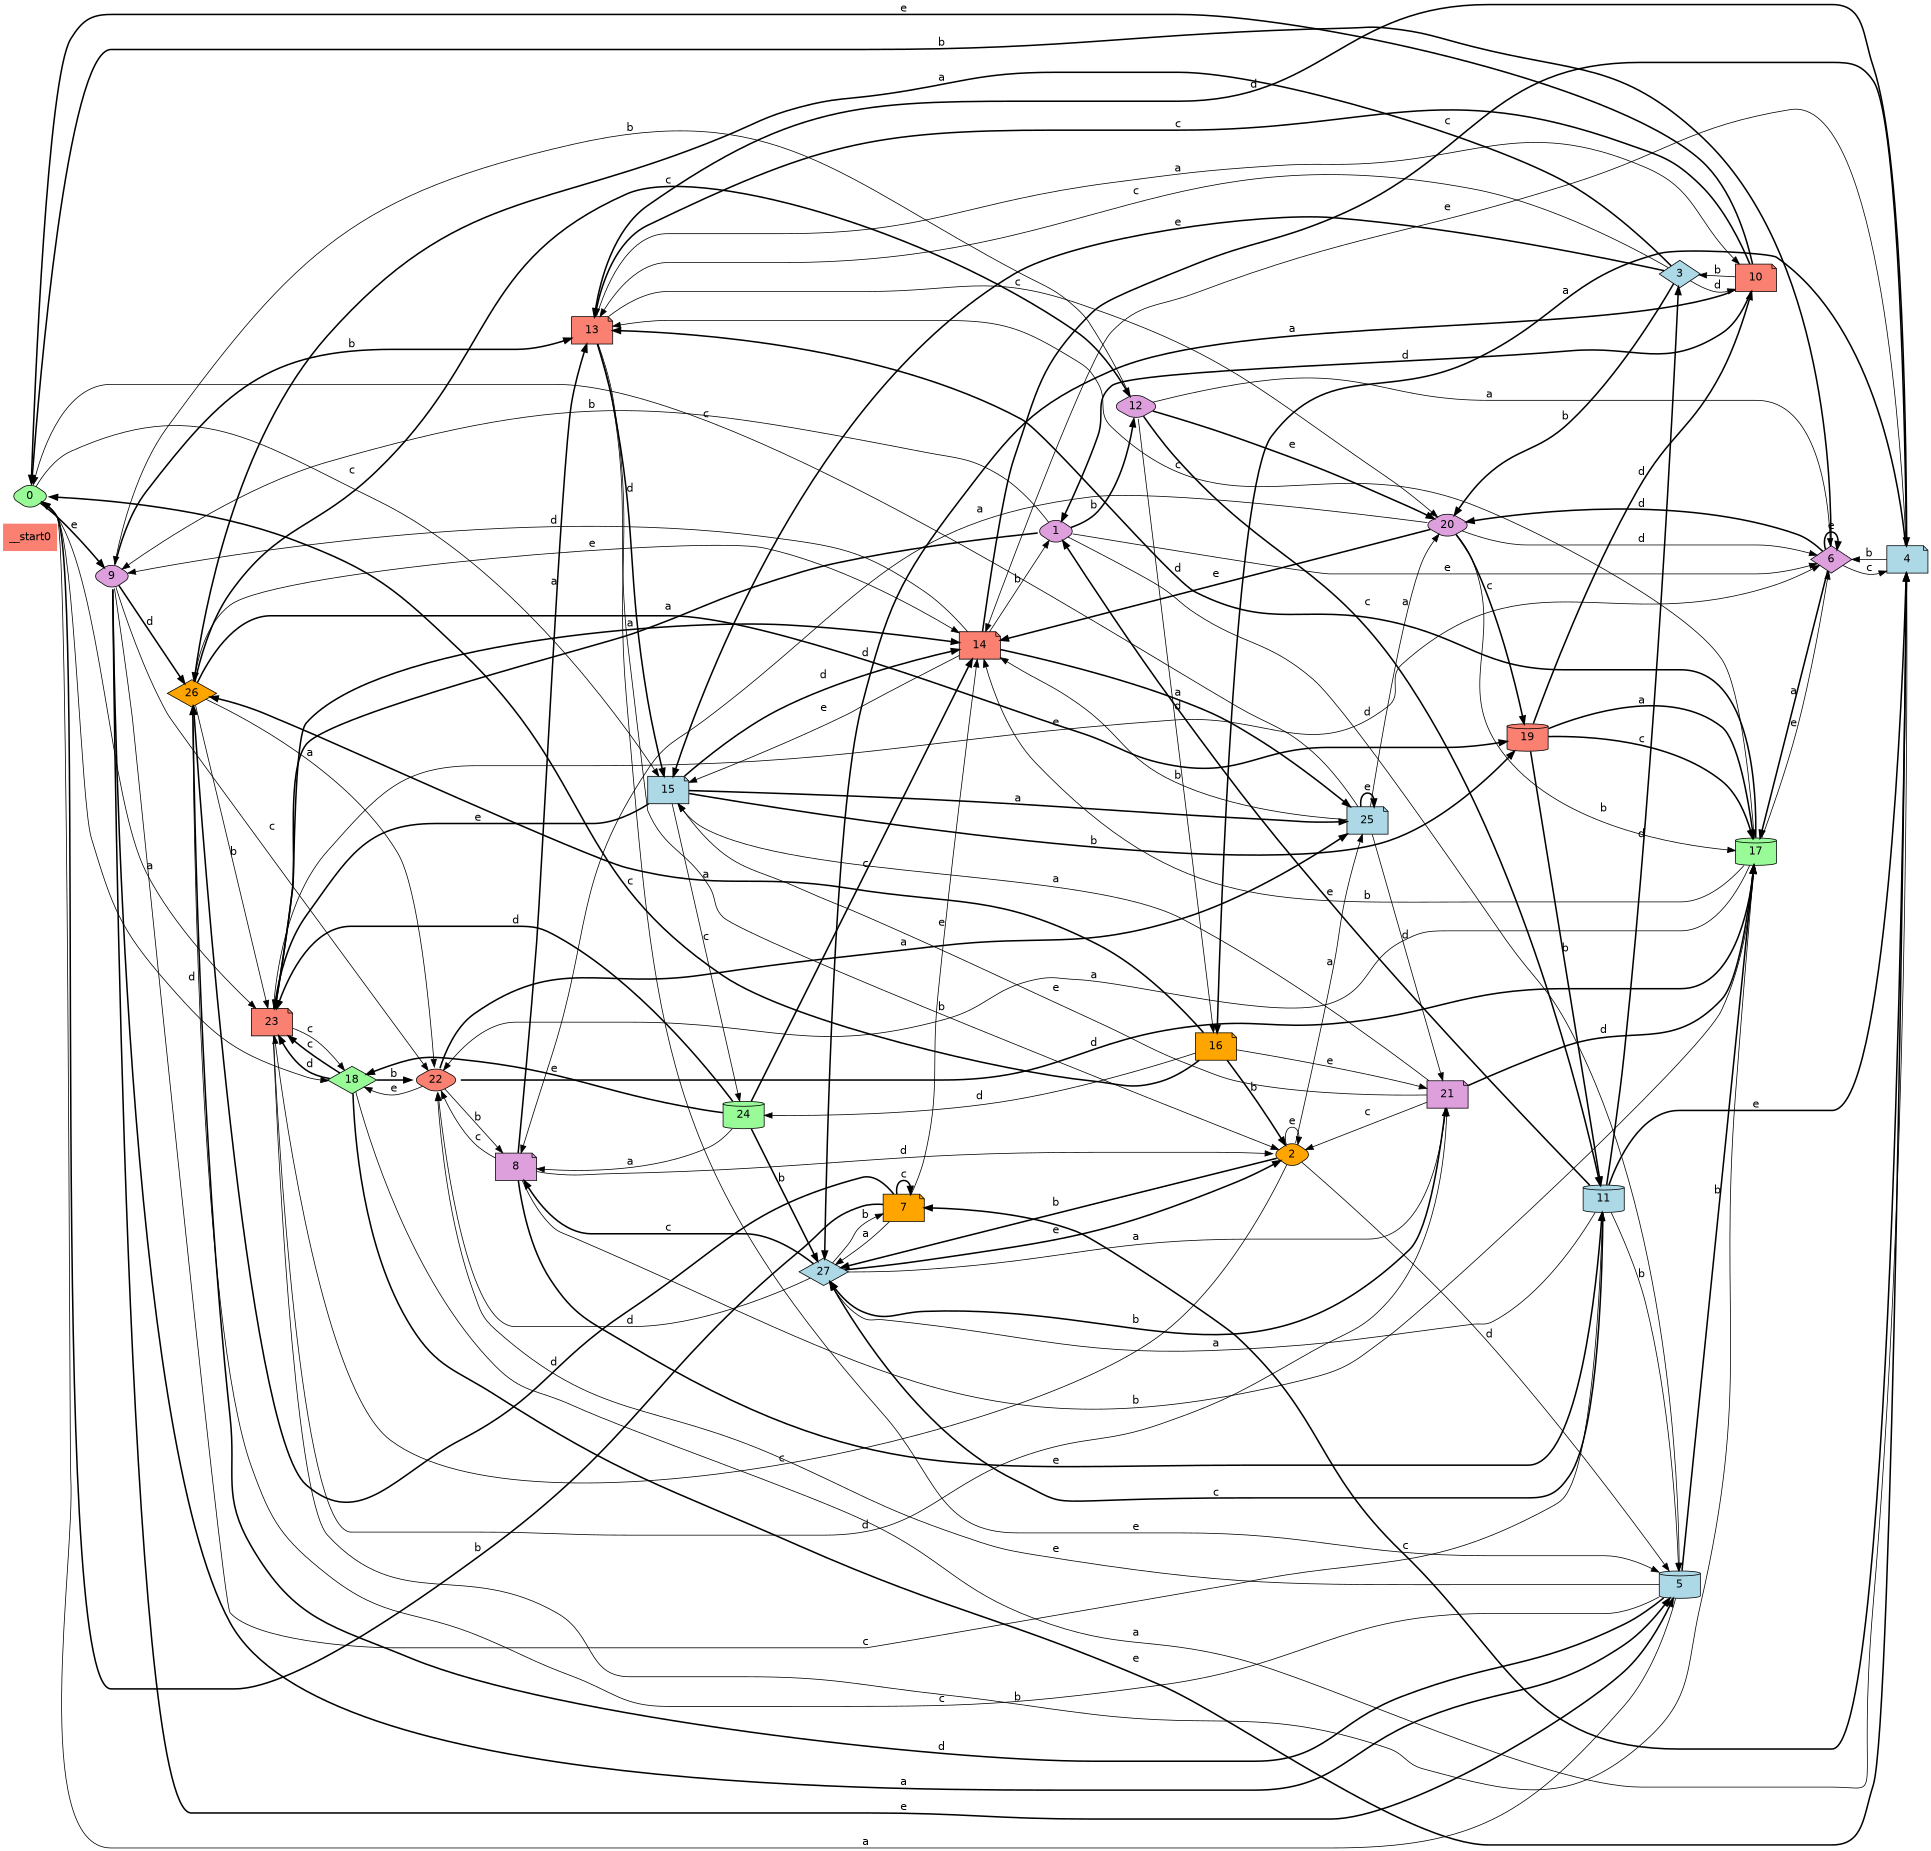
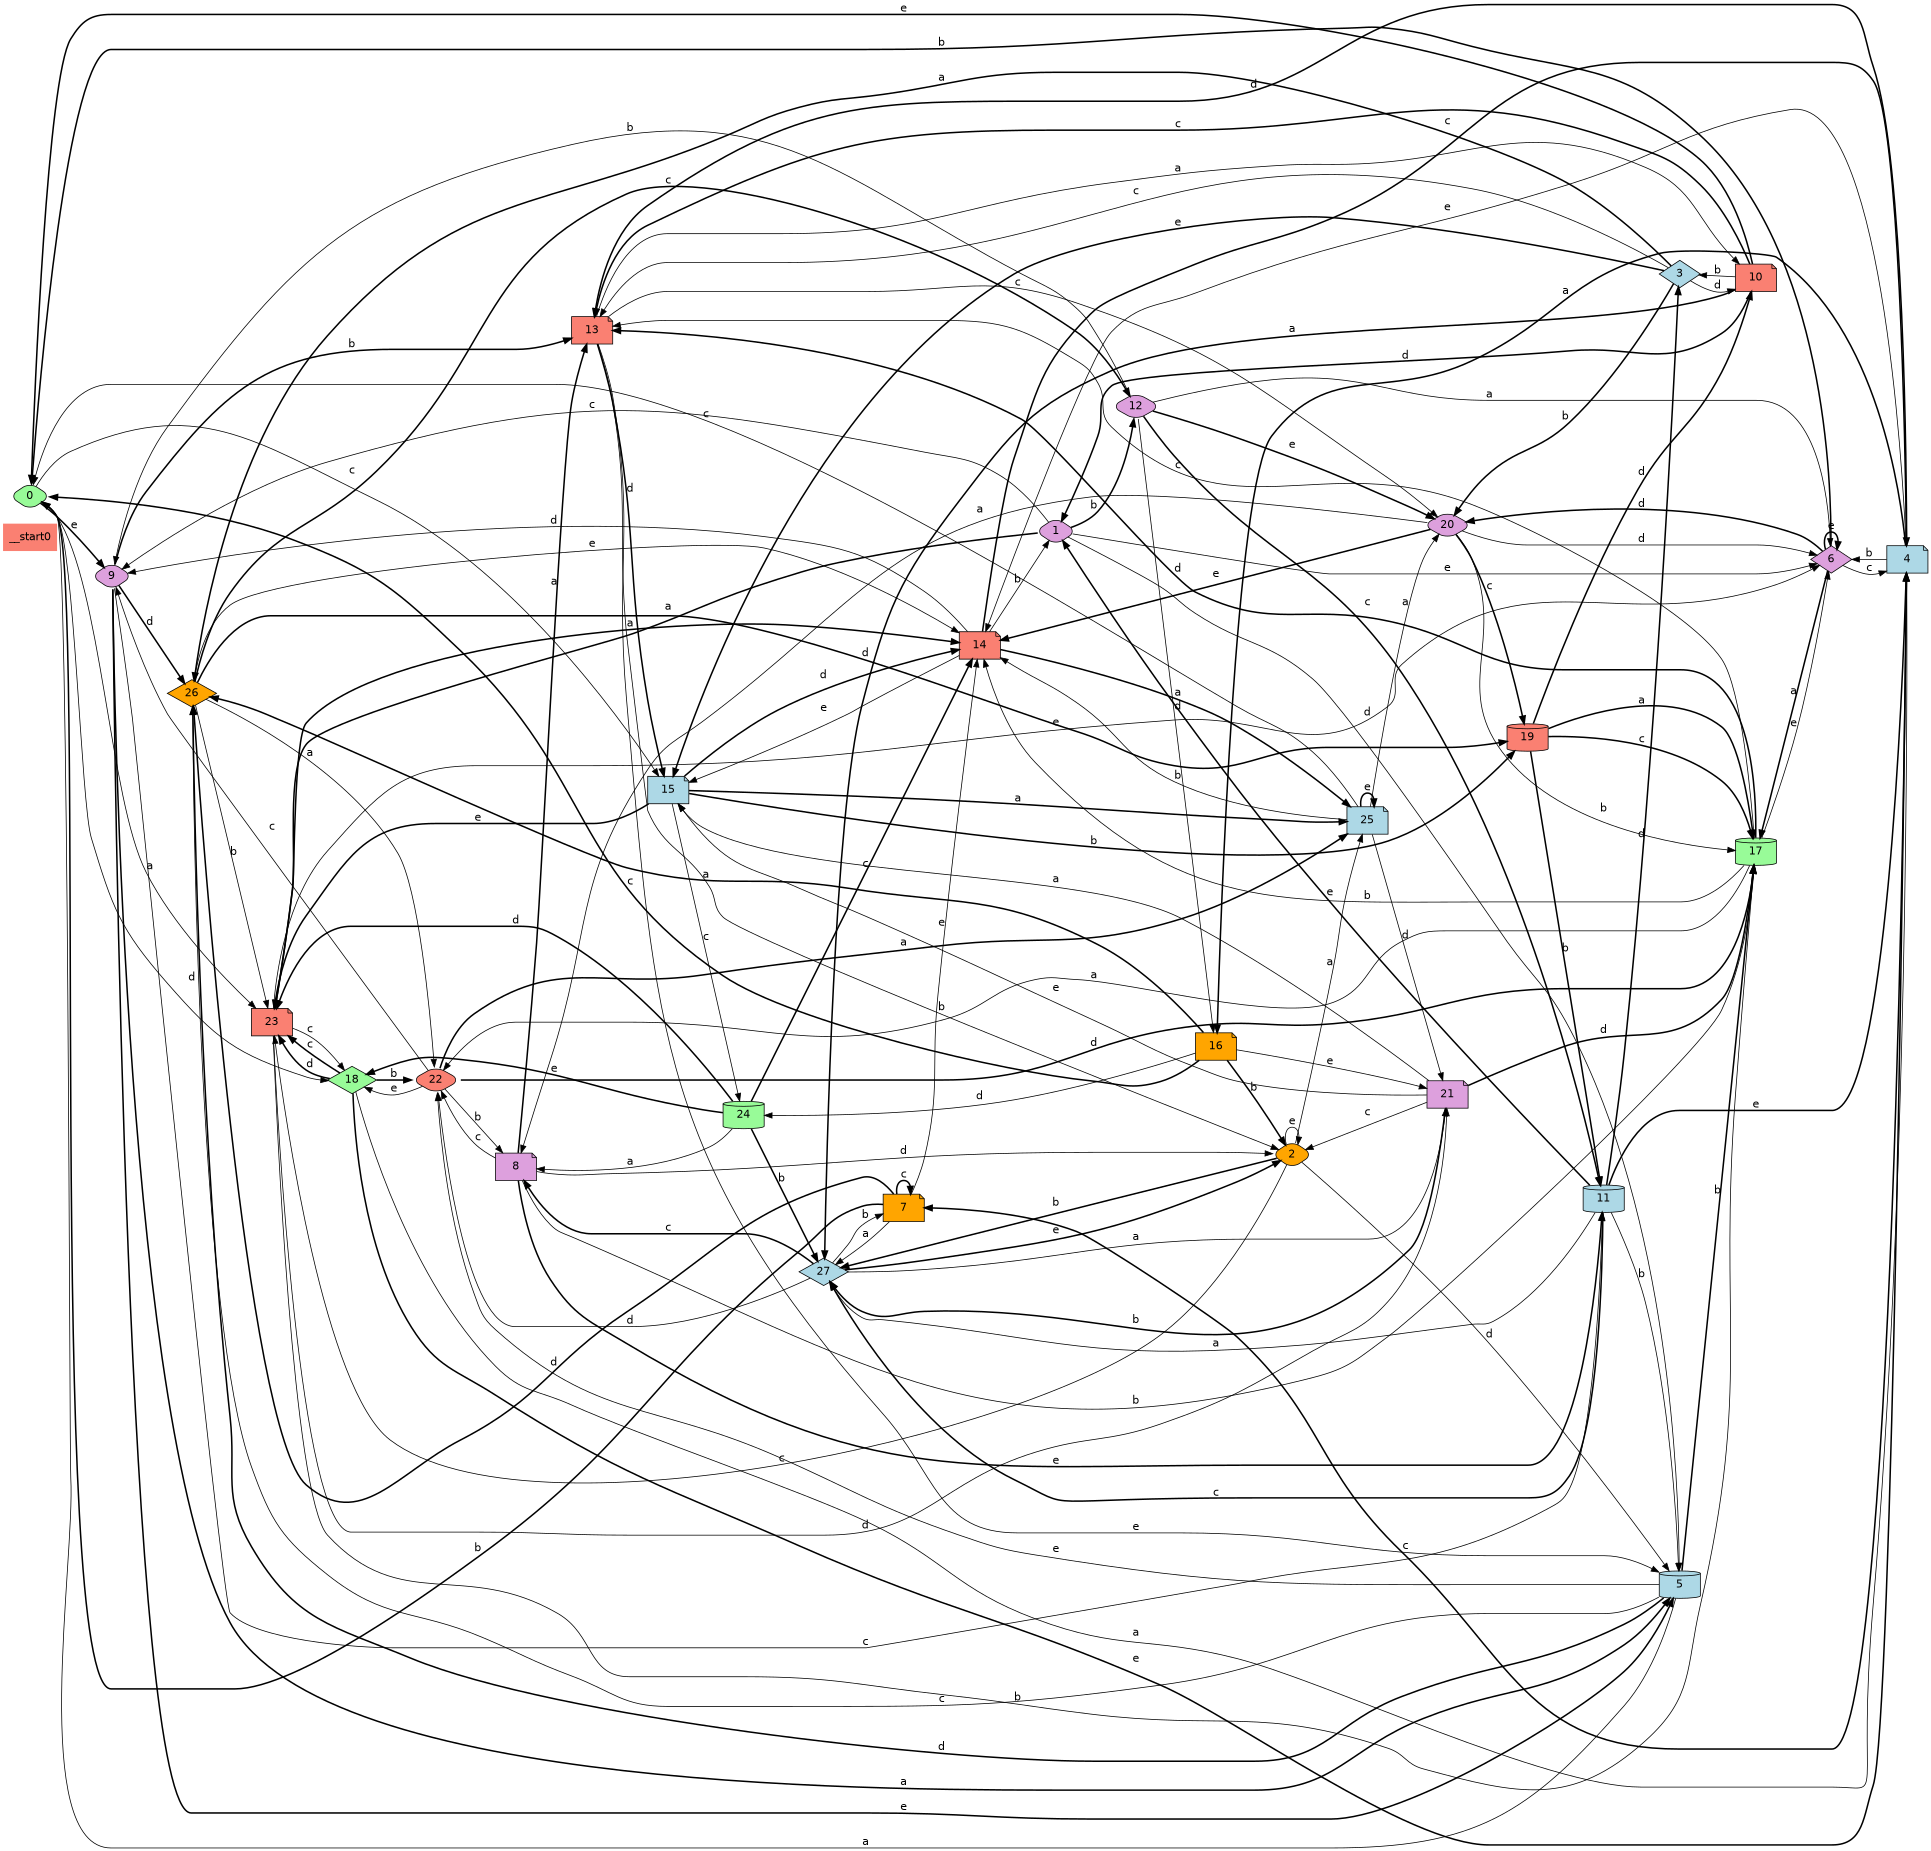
(592, 405) -> (592, 405)
(255, 834) -> (259, 840)
